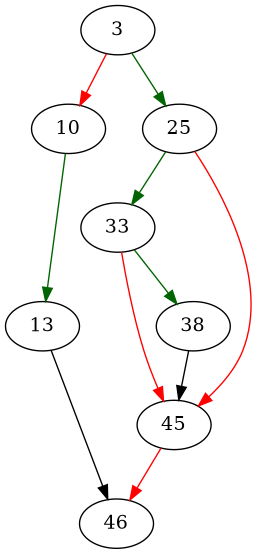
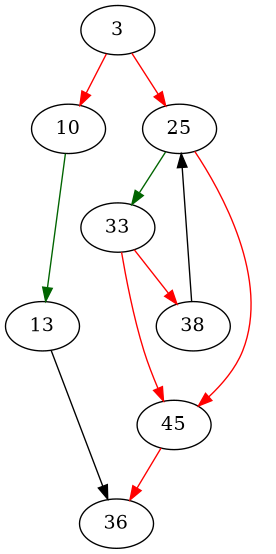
(145, 74) -> (145, 74)
(151, 271) -> (151, 271)
(185, 368) -> (187, 235)
(117, 524) -> (117, 524)
